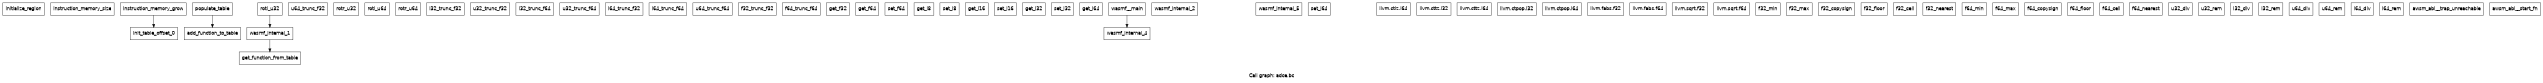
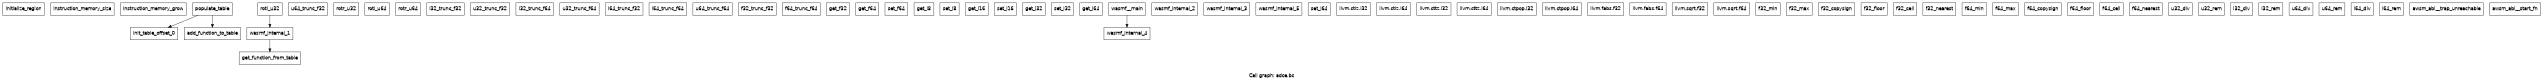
none -> (1227, 9)
none -> (1354, 9)
(154, 20) -> (185, 21)
